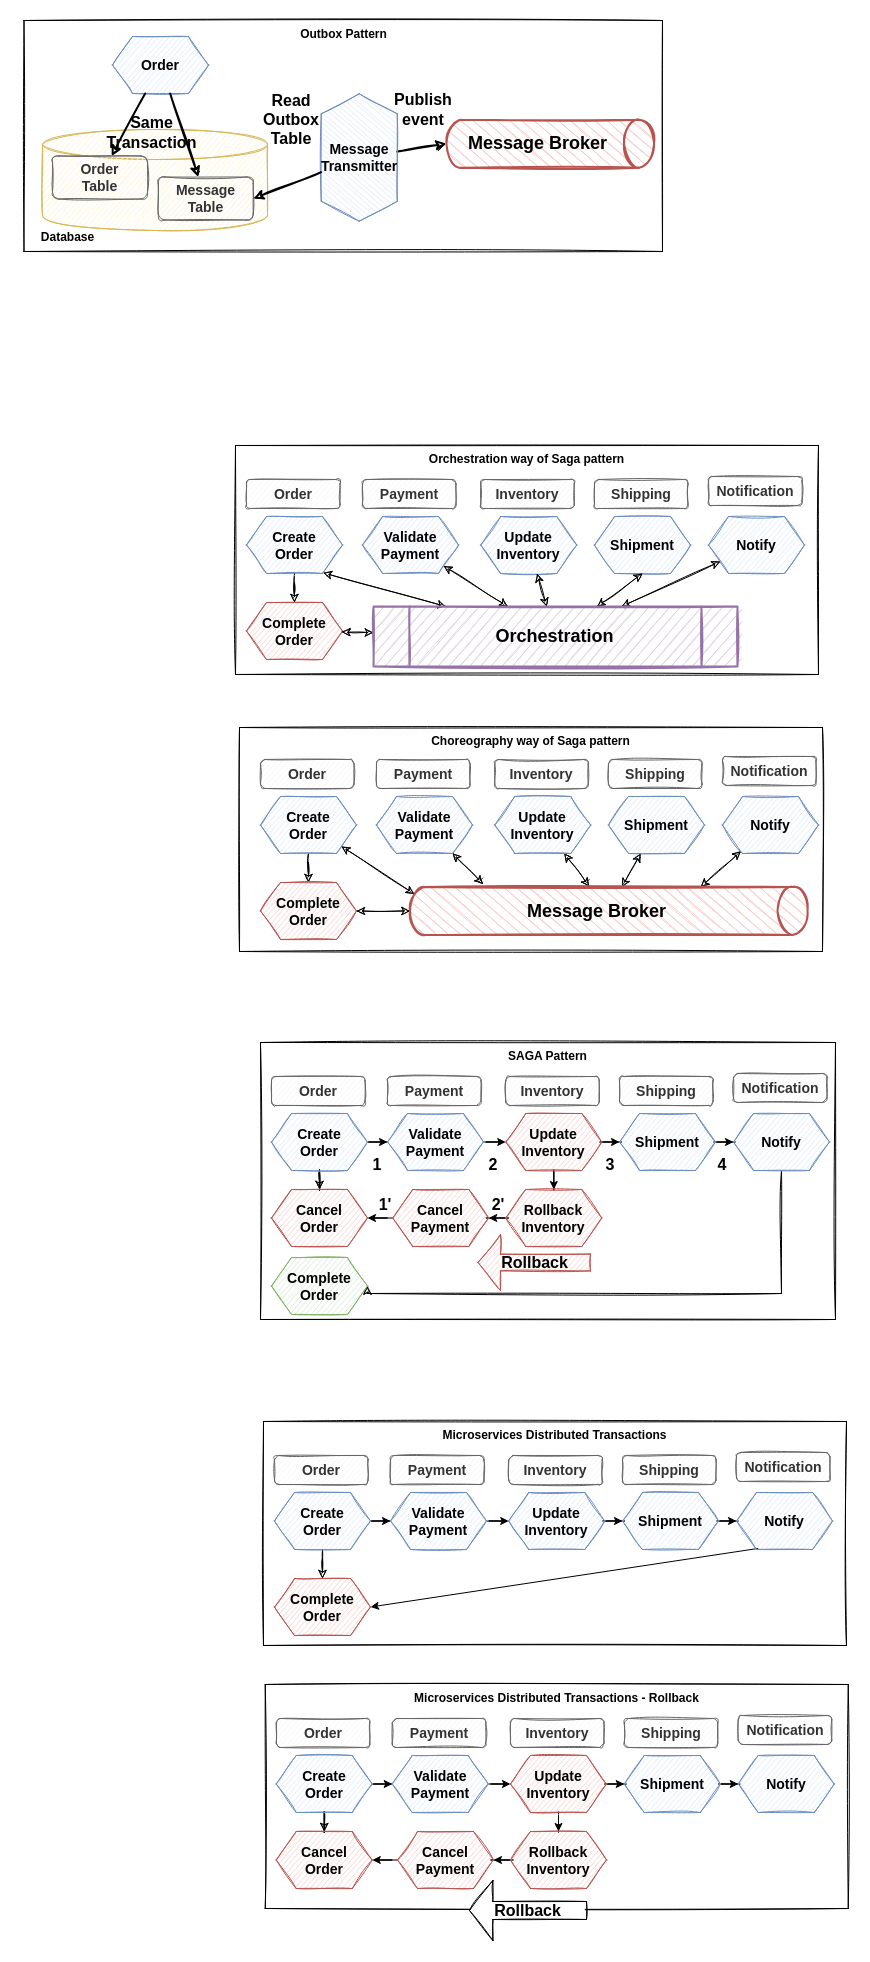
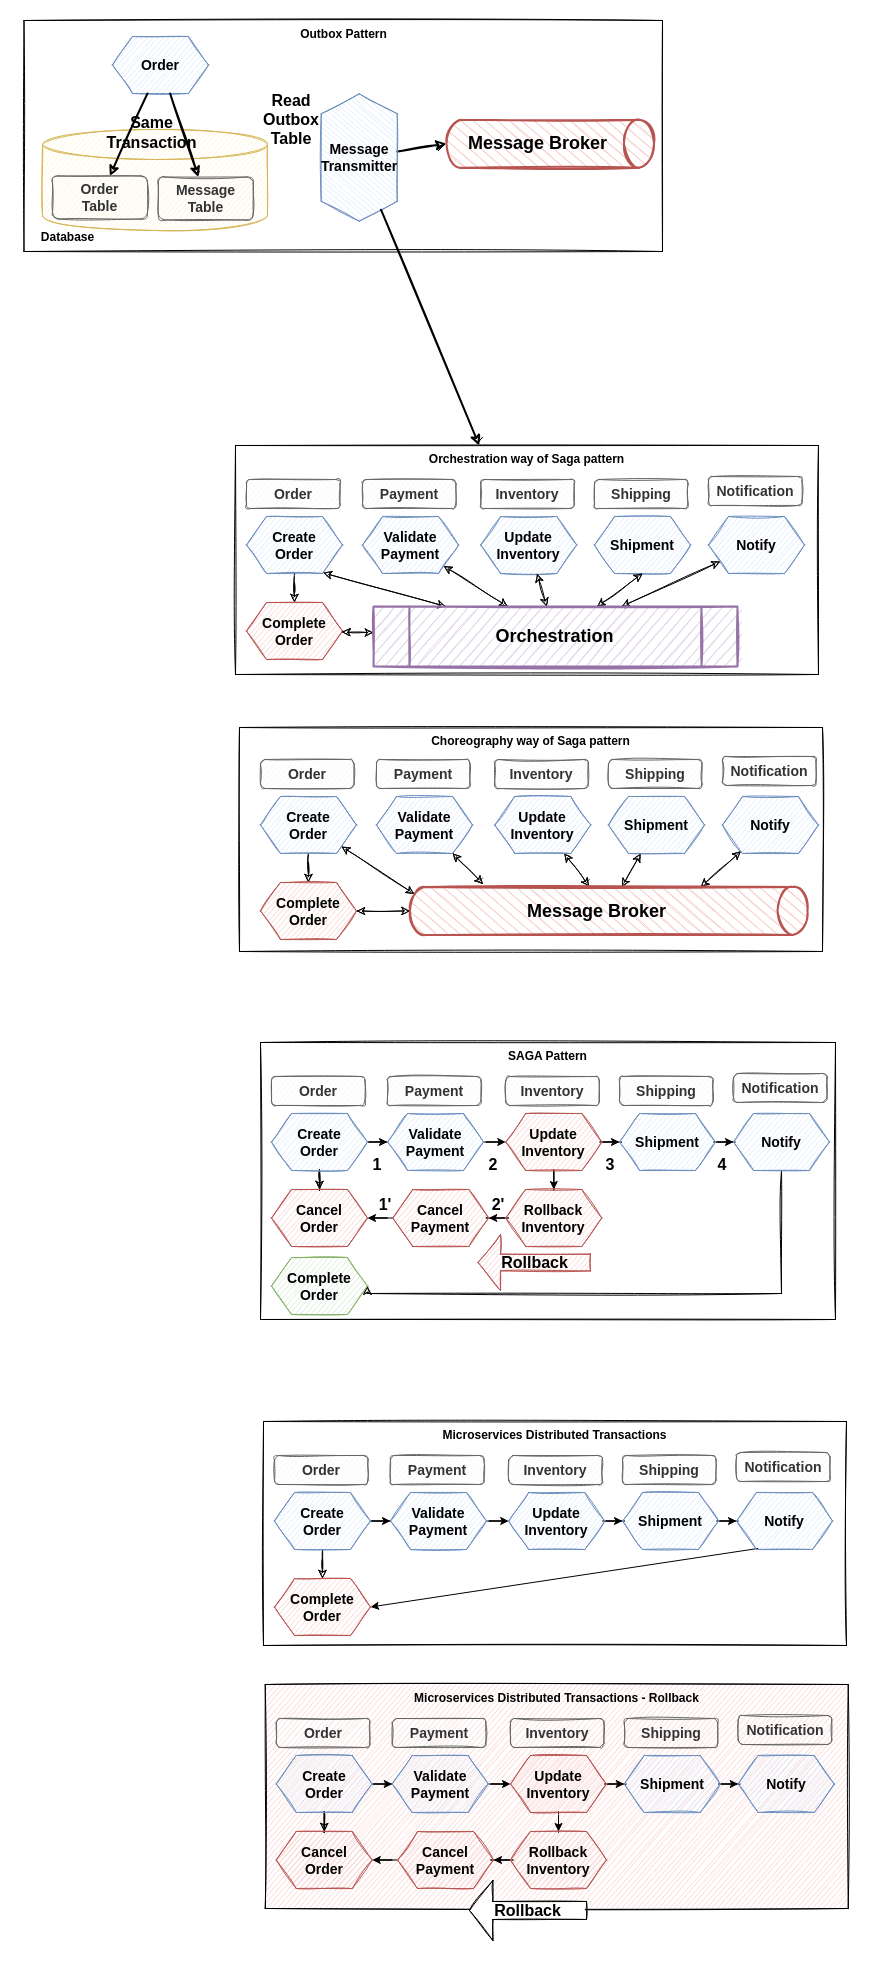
(423, 110) -> none
(100, 178) -> (100, 198)
(291, 184) -> (428, 323)
(557, 1699) -> (557, 1699)
